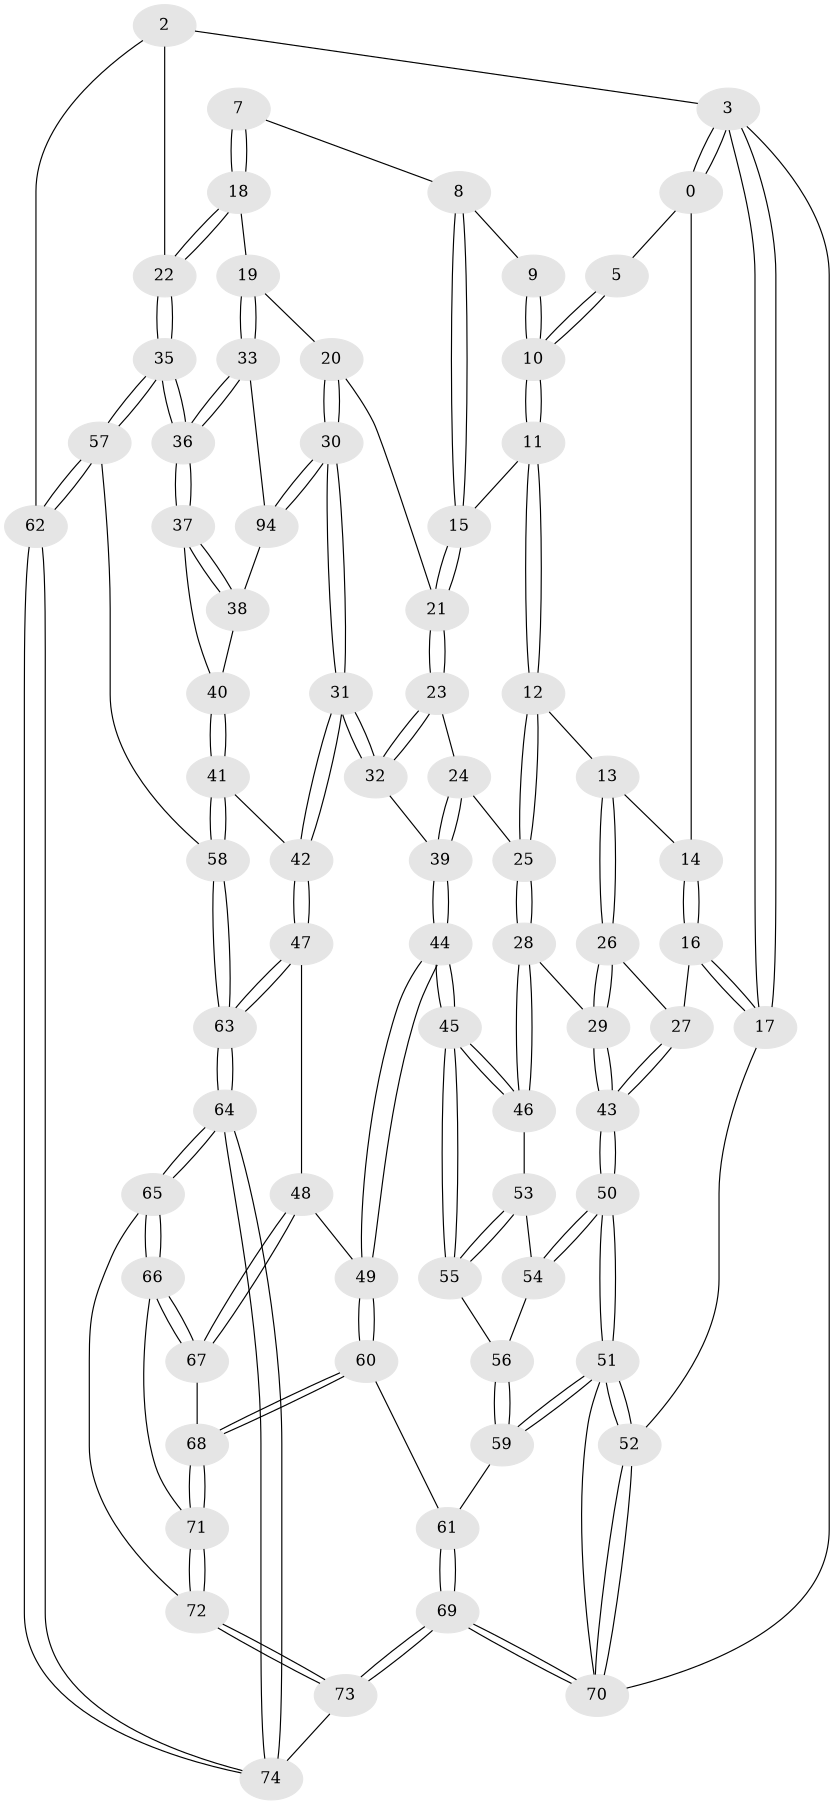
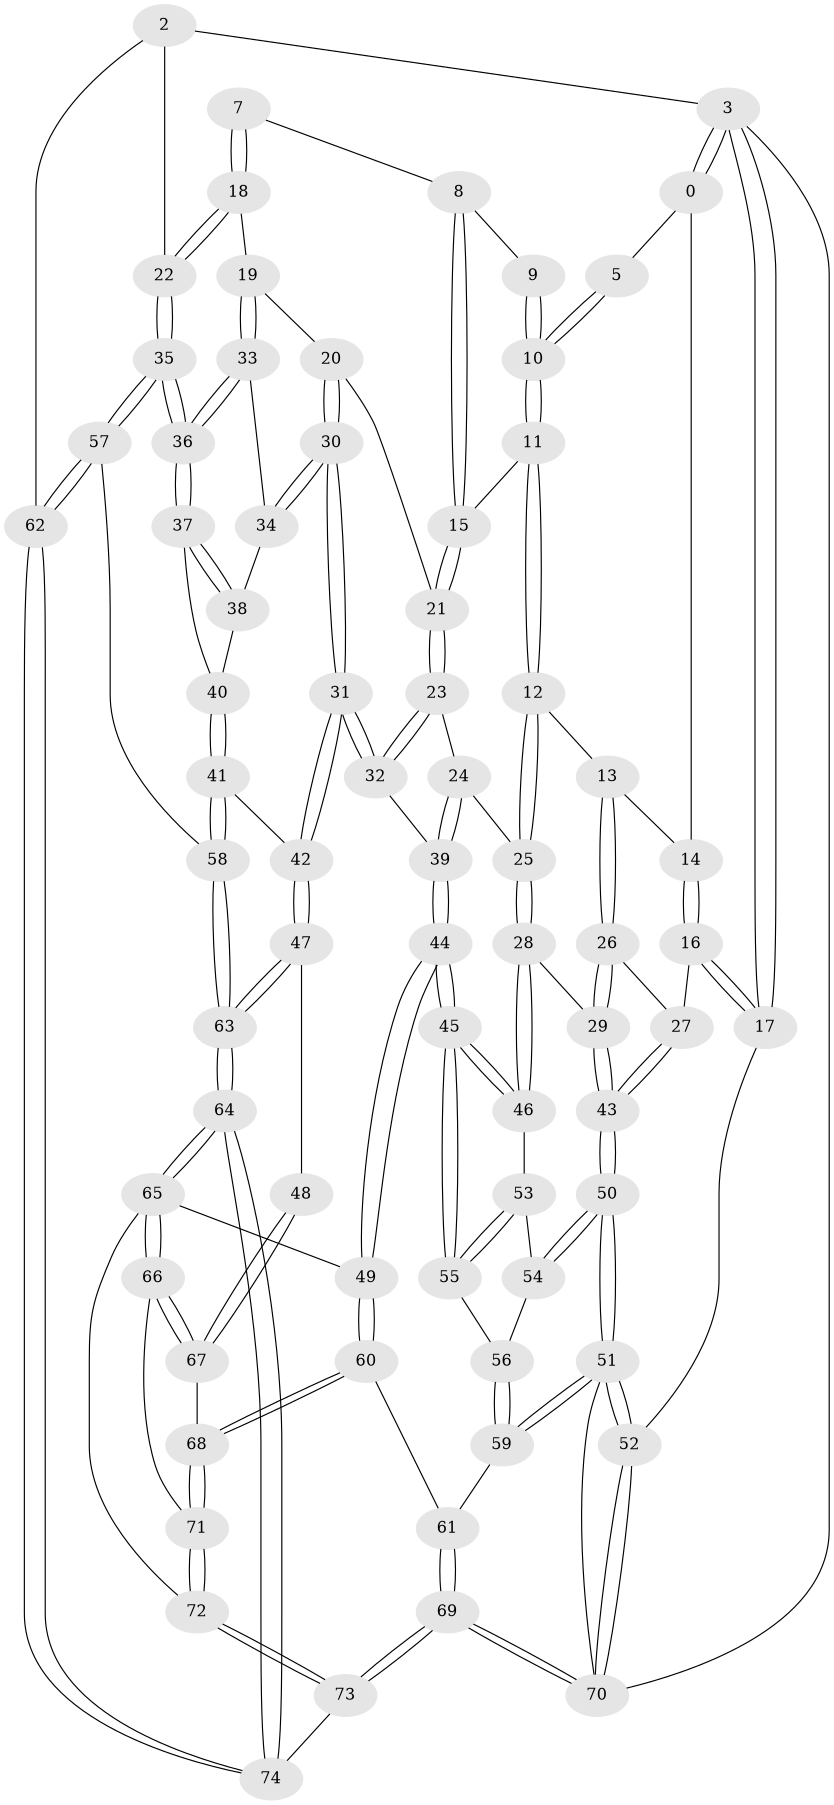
(267, 527) -> (267, 527)
(334, 1236) -> (252, 1233)
